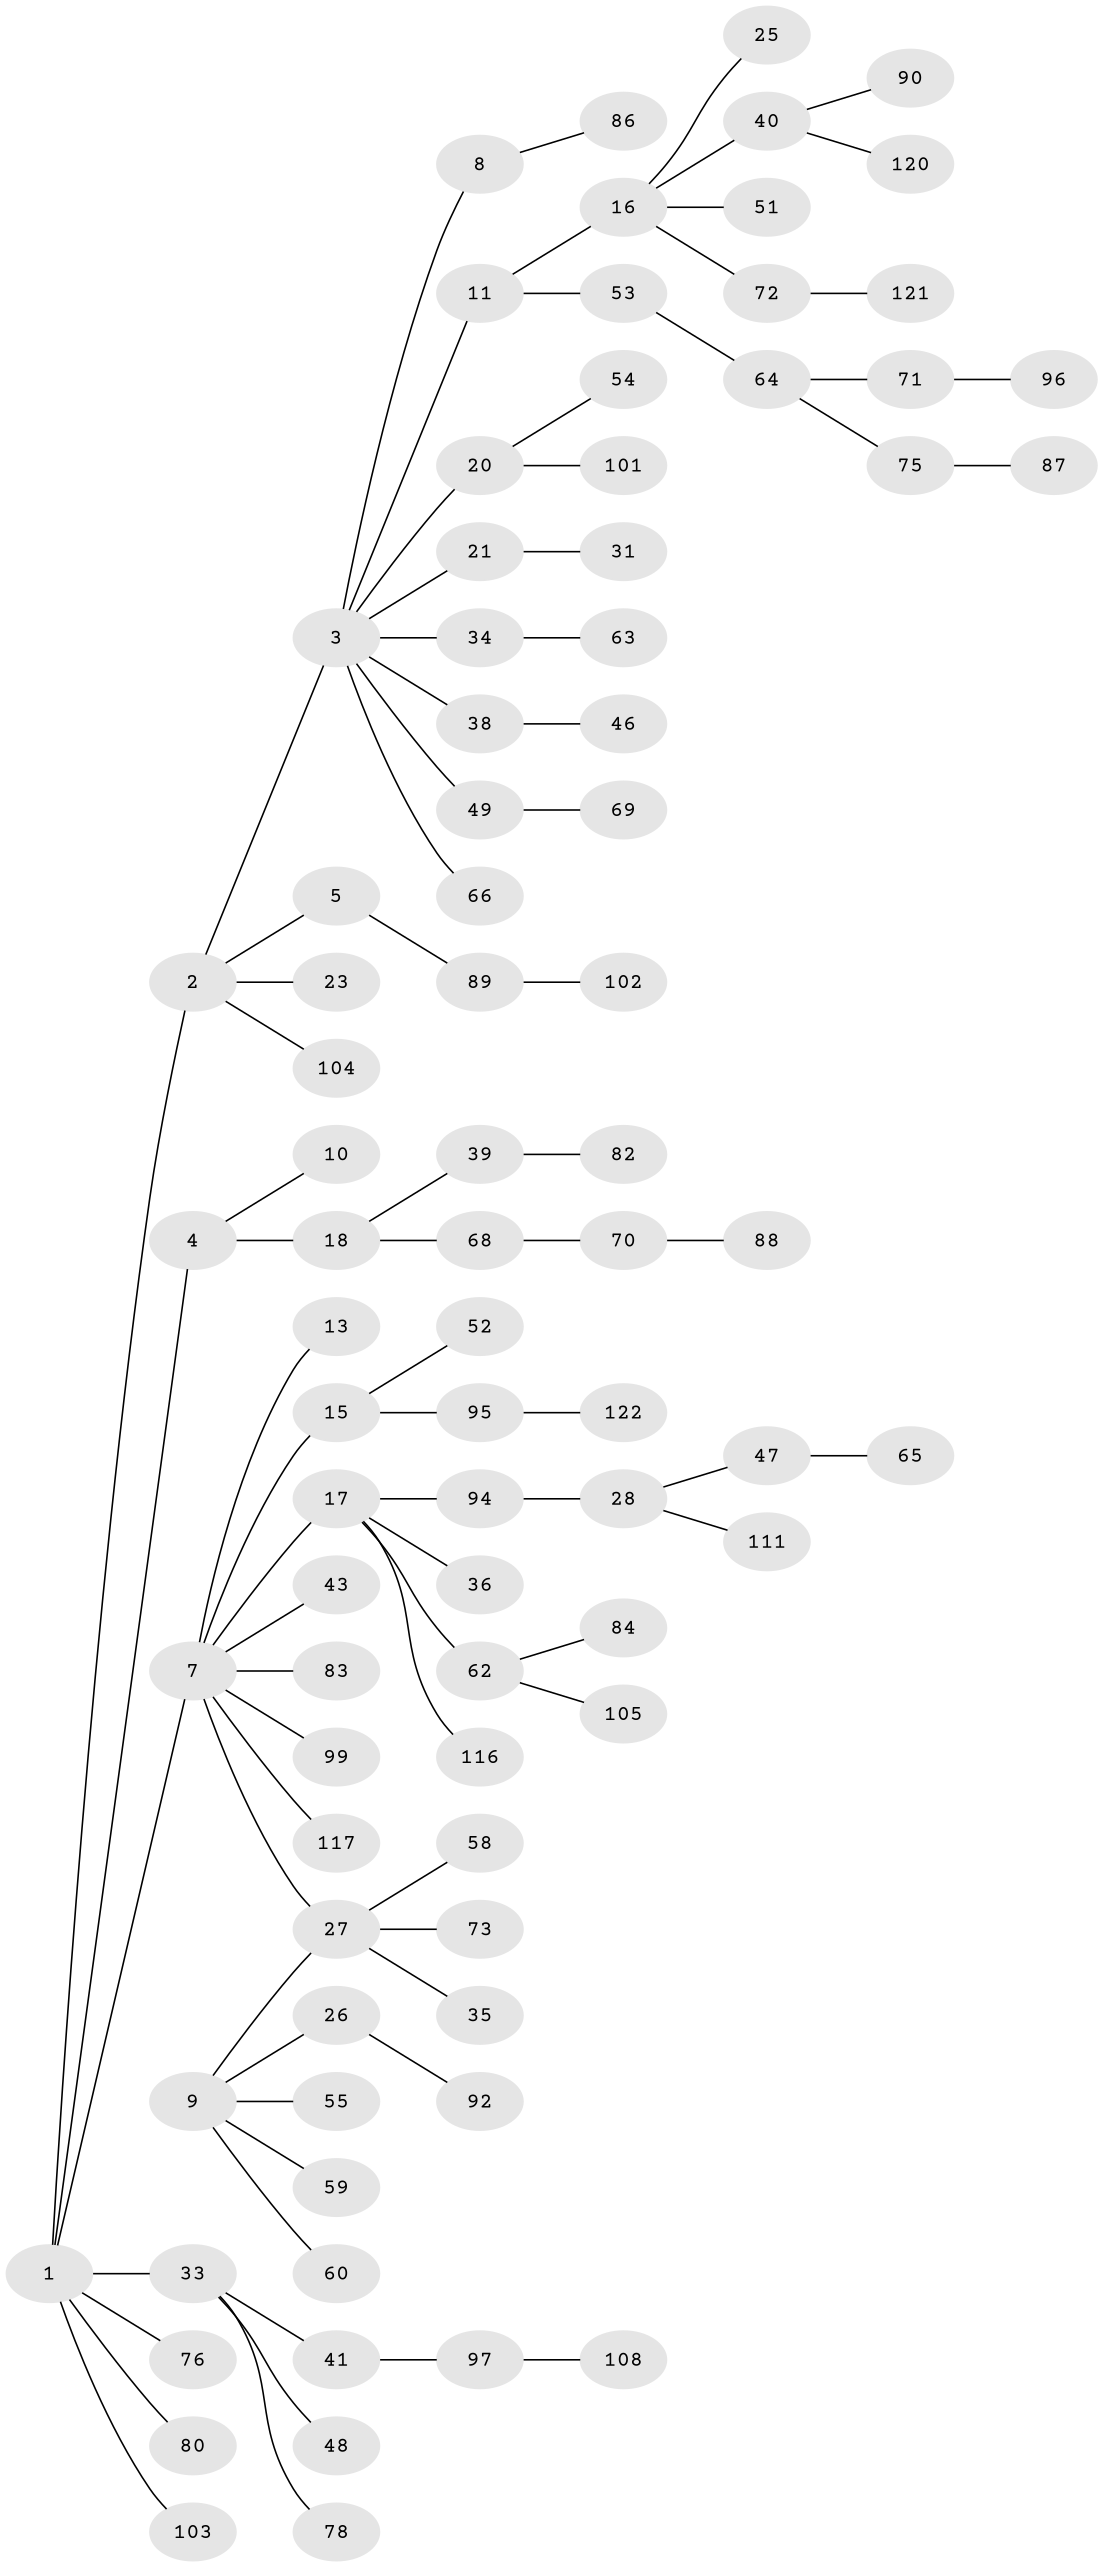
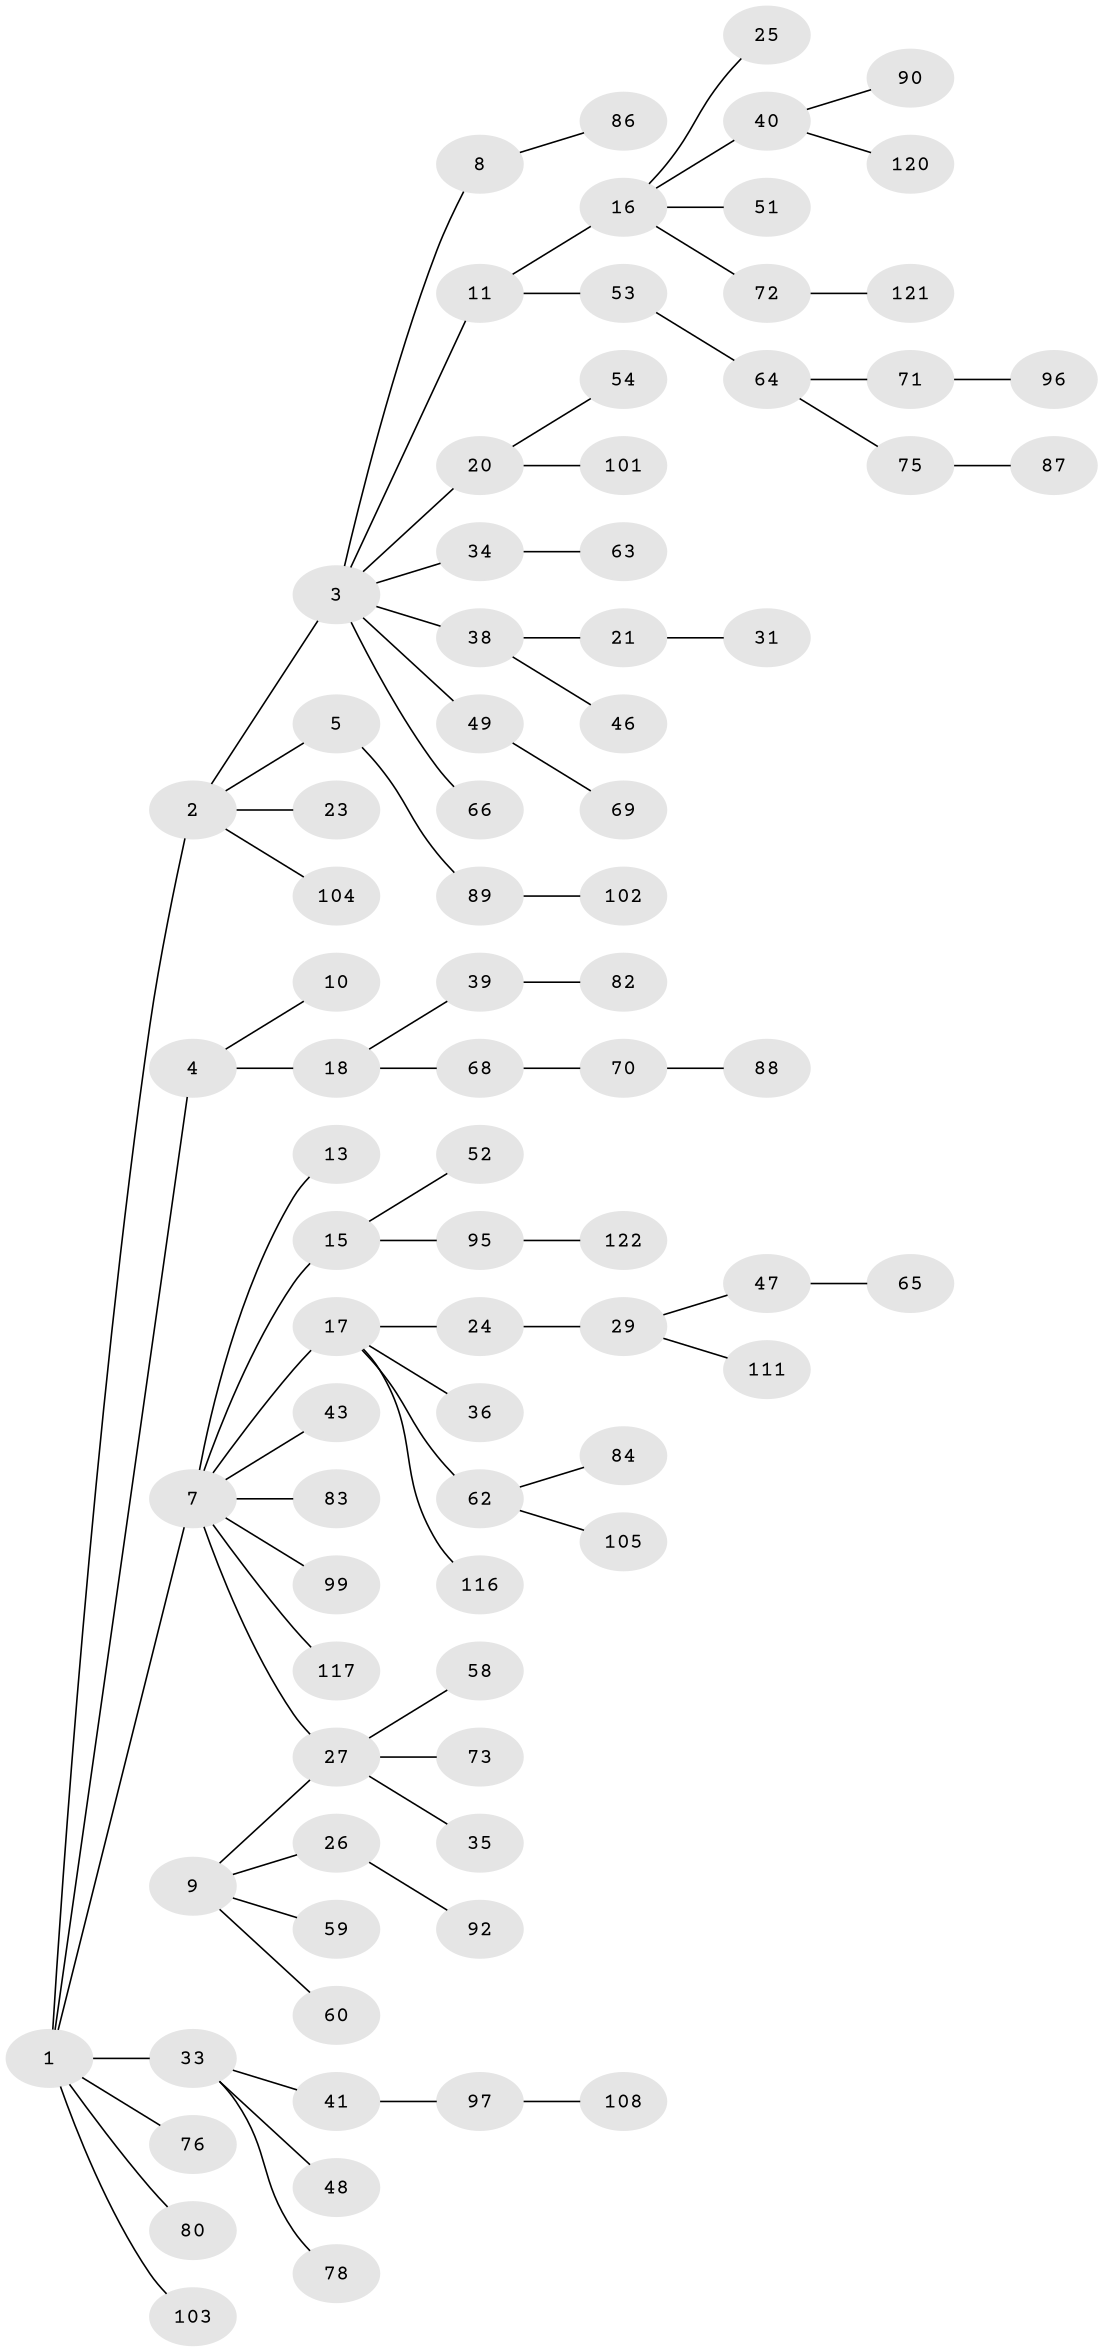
(408, 595) -> (552, 638)
(480, 1499) -> (480, 1327)
(623, 1499) -> (623, 1327)
(336, 2101) -> none
